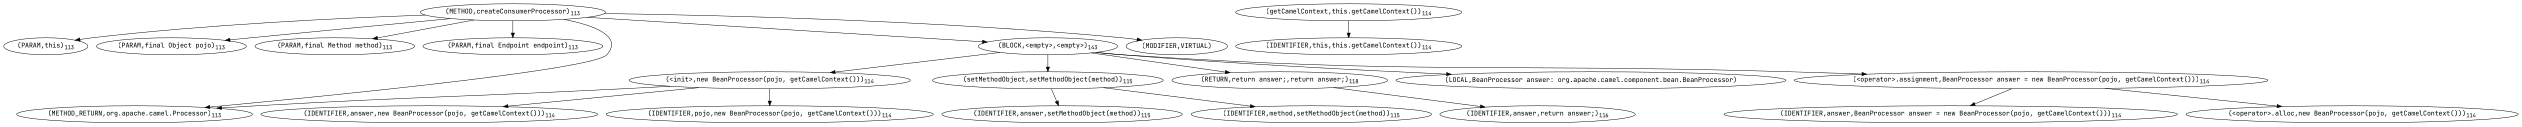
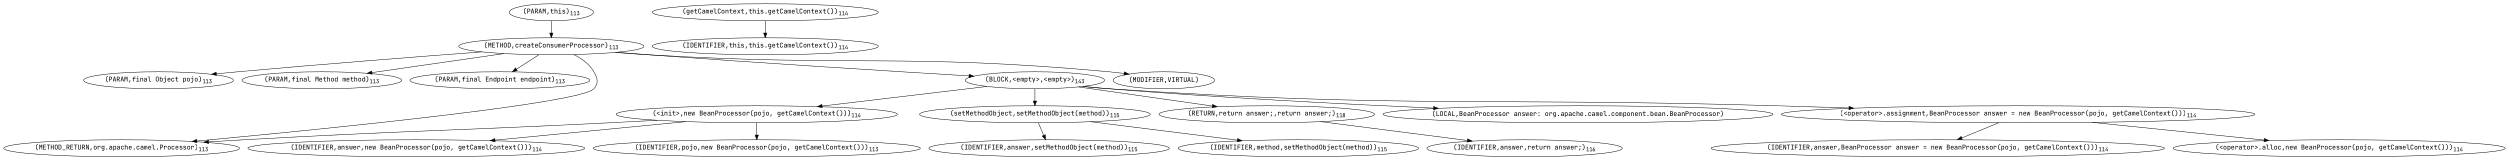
(252, 24) -> (551, 27)
(887, 114) -> (874, 148)
